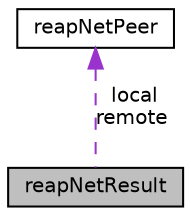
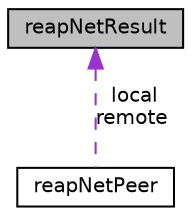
(96, 118) -> (96, 118)
